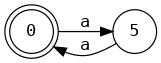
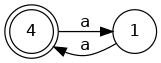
(32, 32) -> (32, 32)
(135, 32) -> (135, 32)
